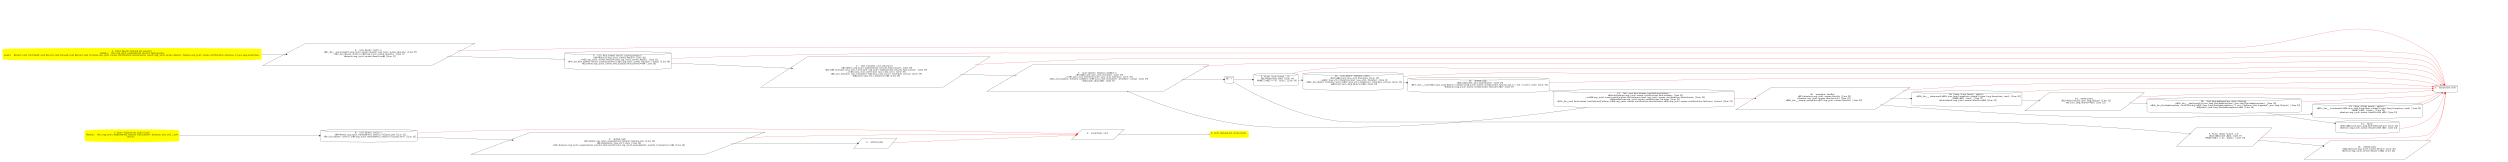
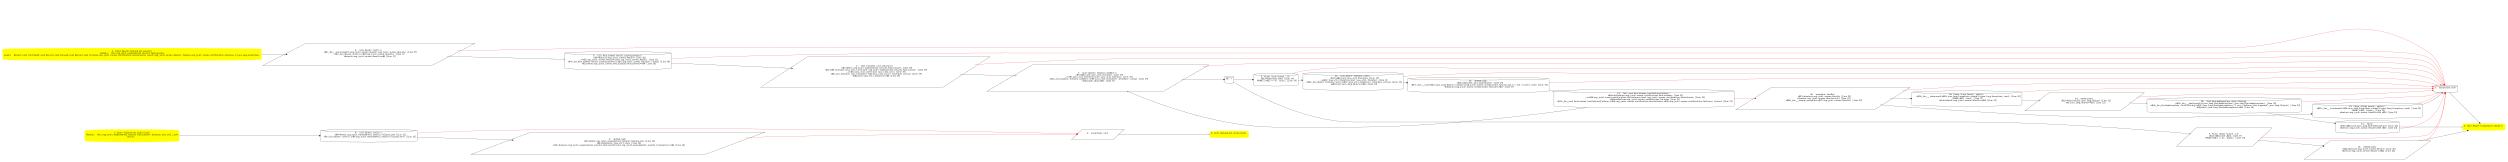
none -> (2484, 127)
(875, 143) -> none
